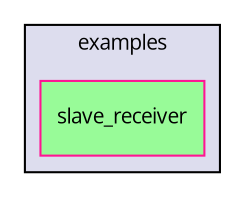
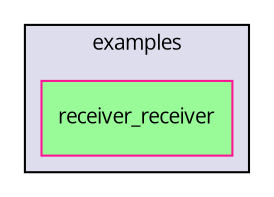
(122, 118) -> (137, 118)
